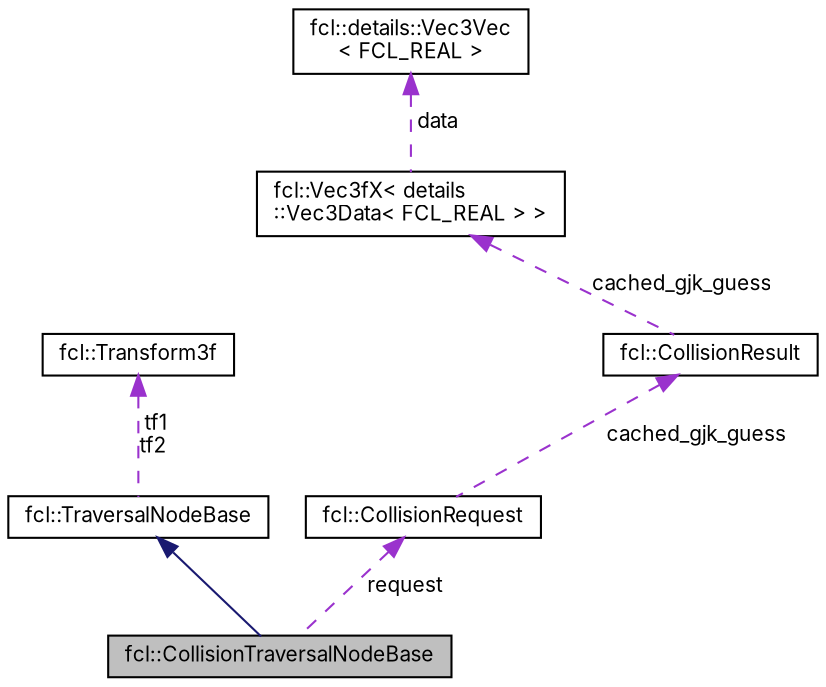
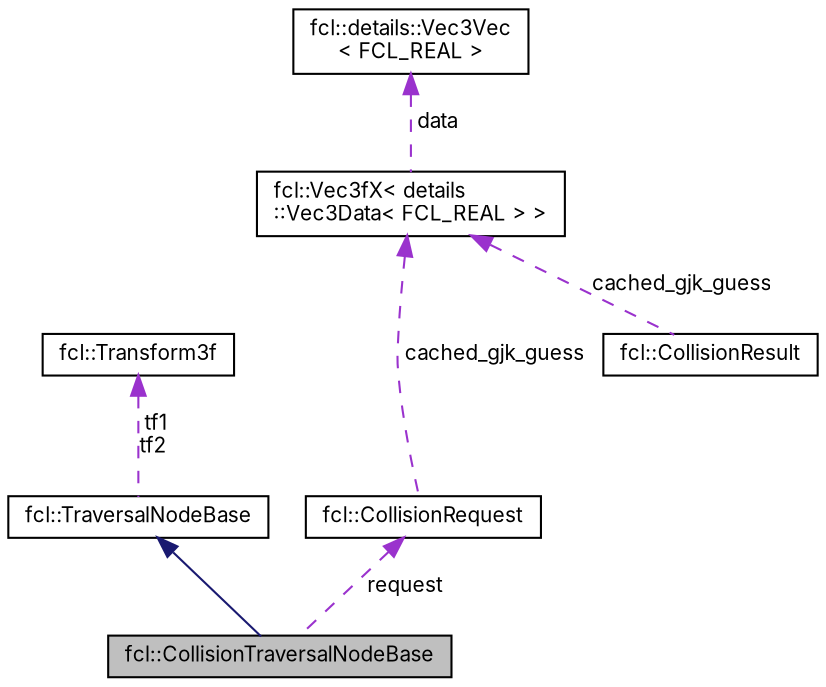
(558, 441) -> (399, 377)
